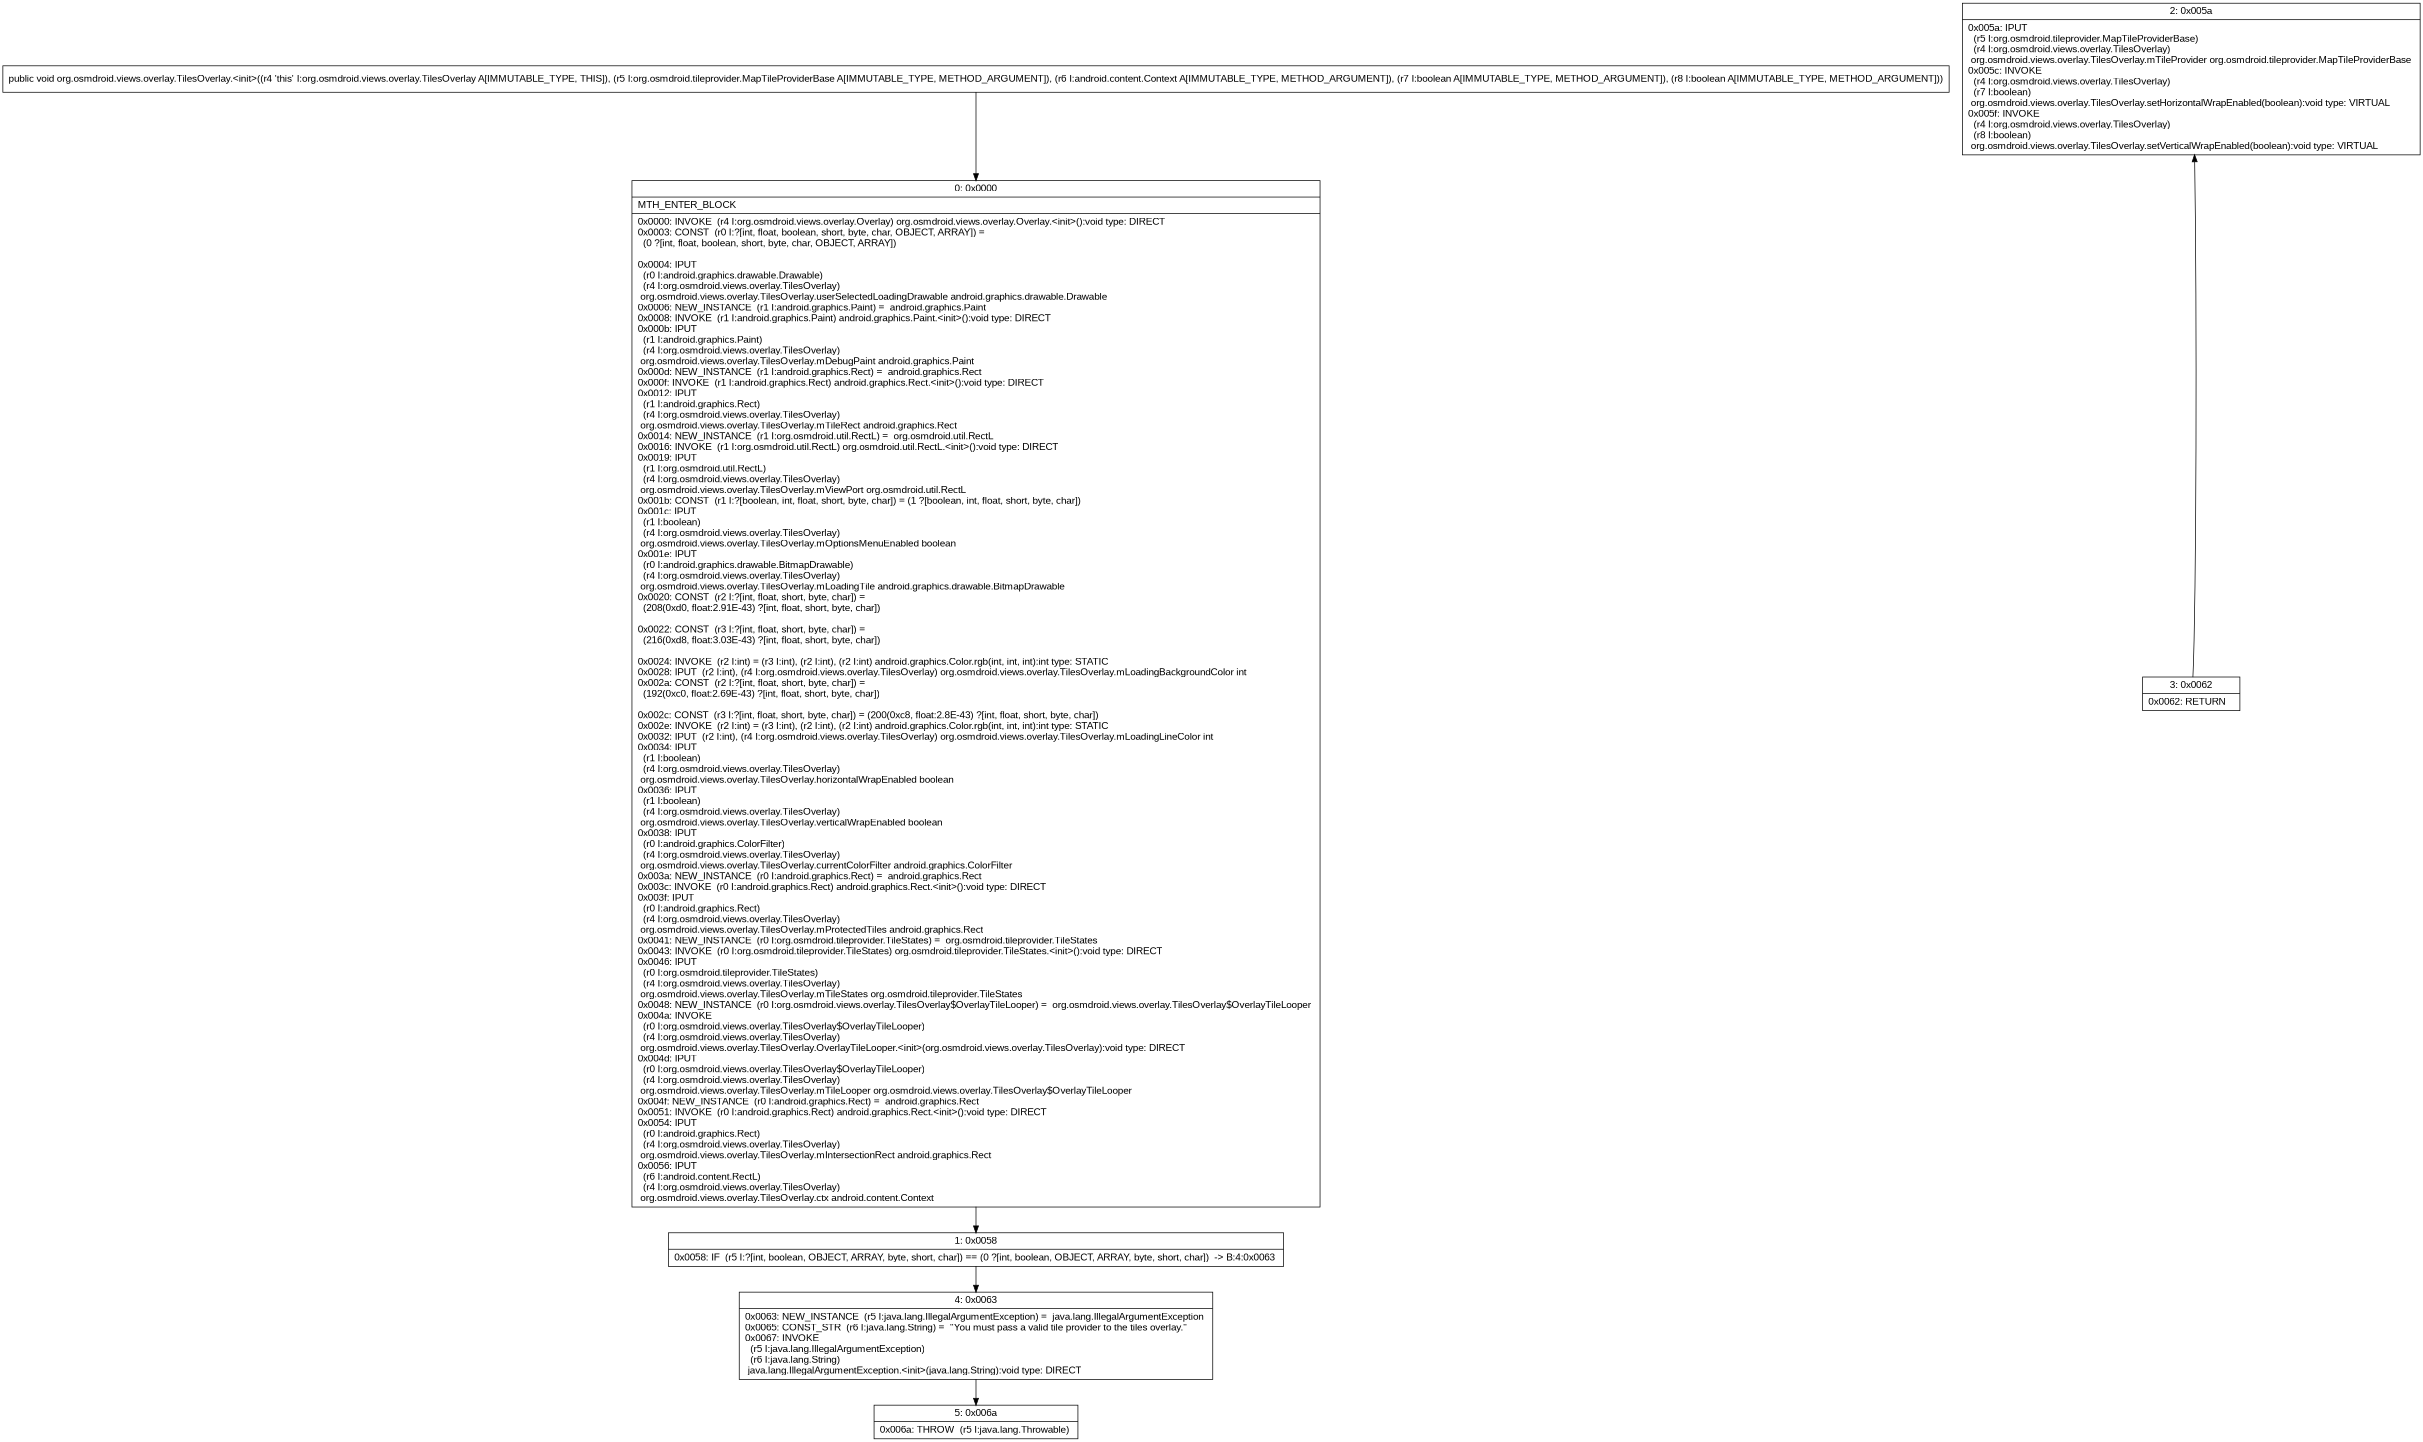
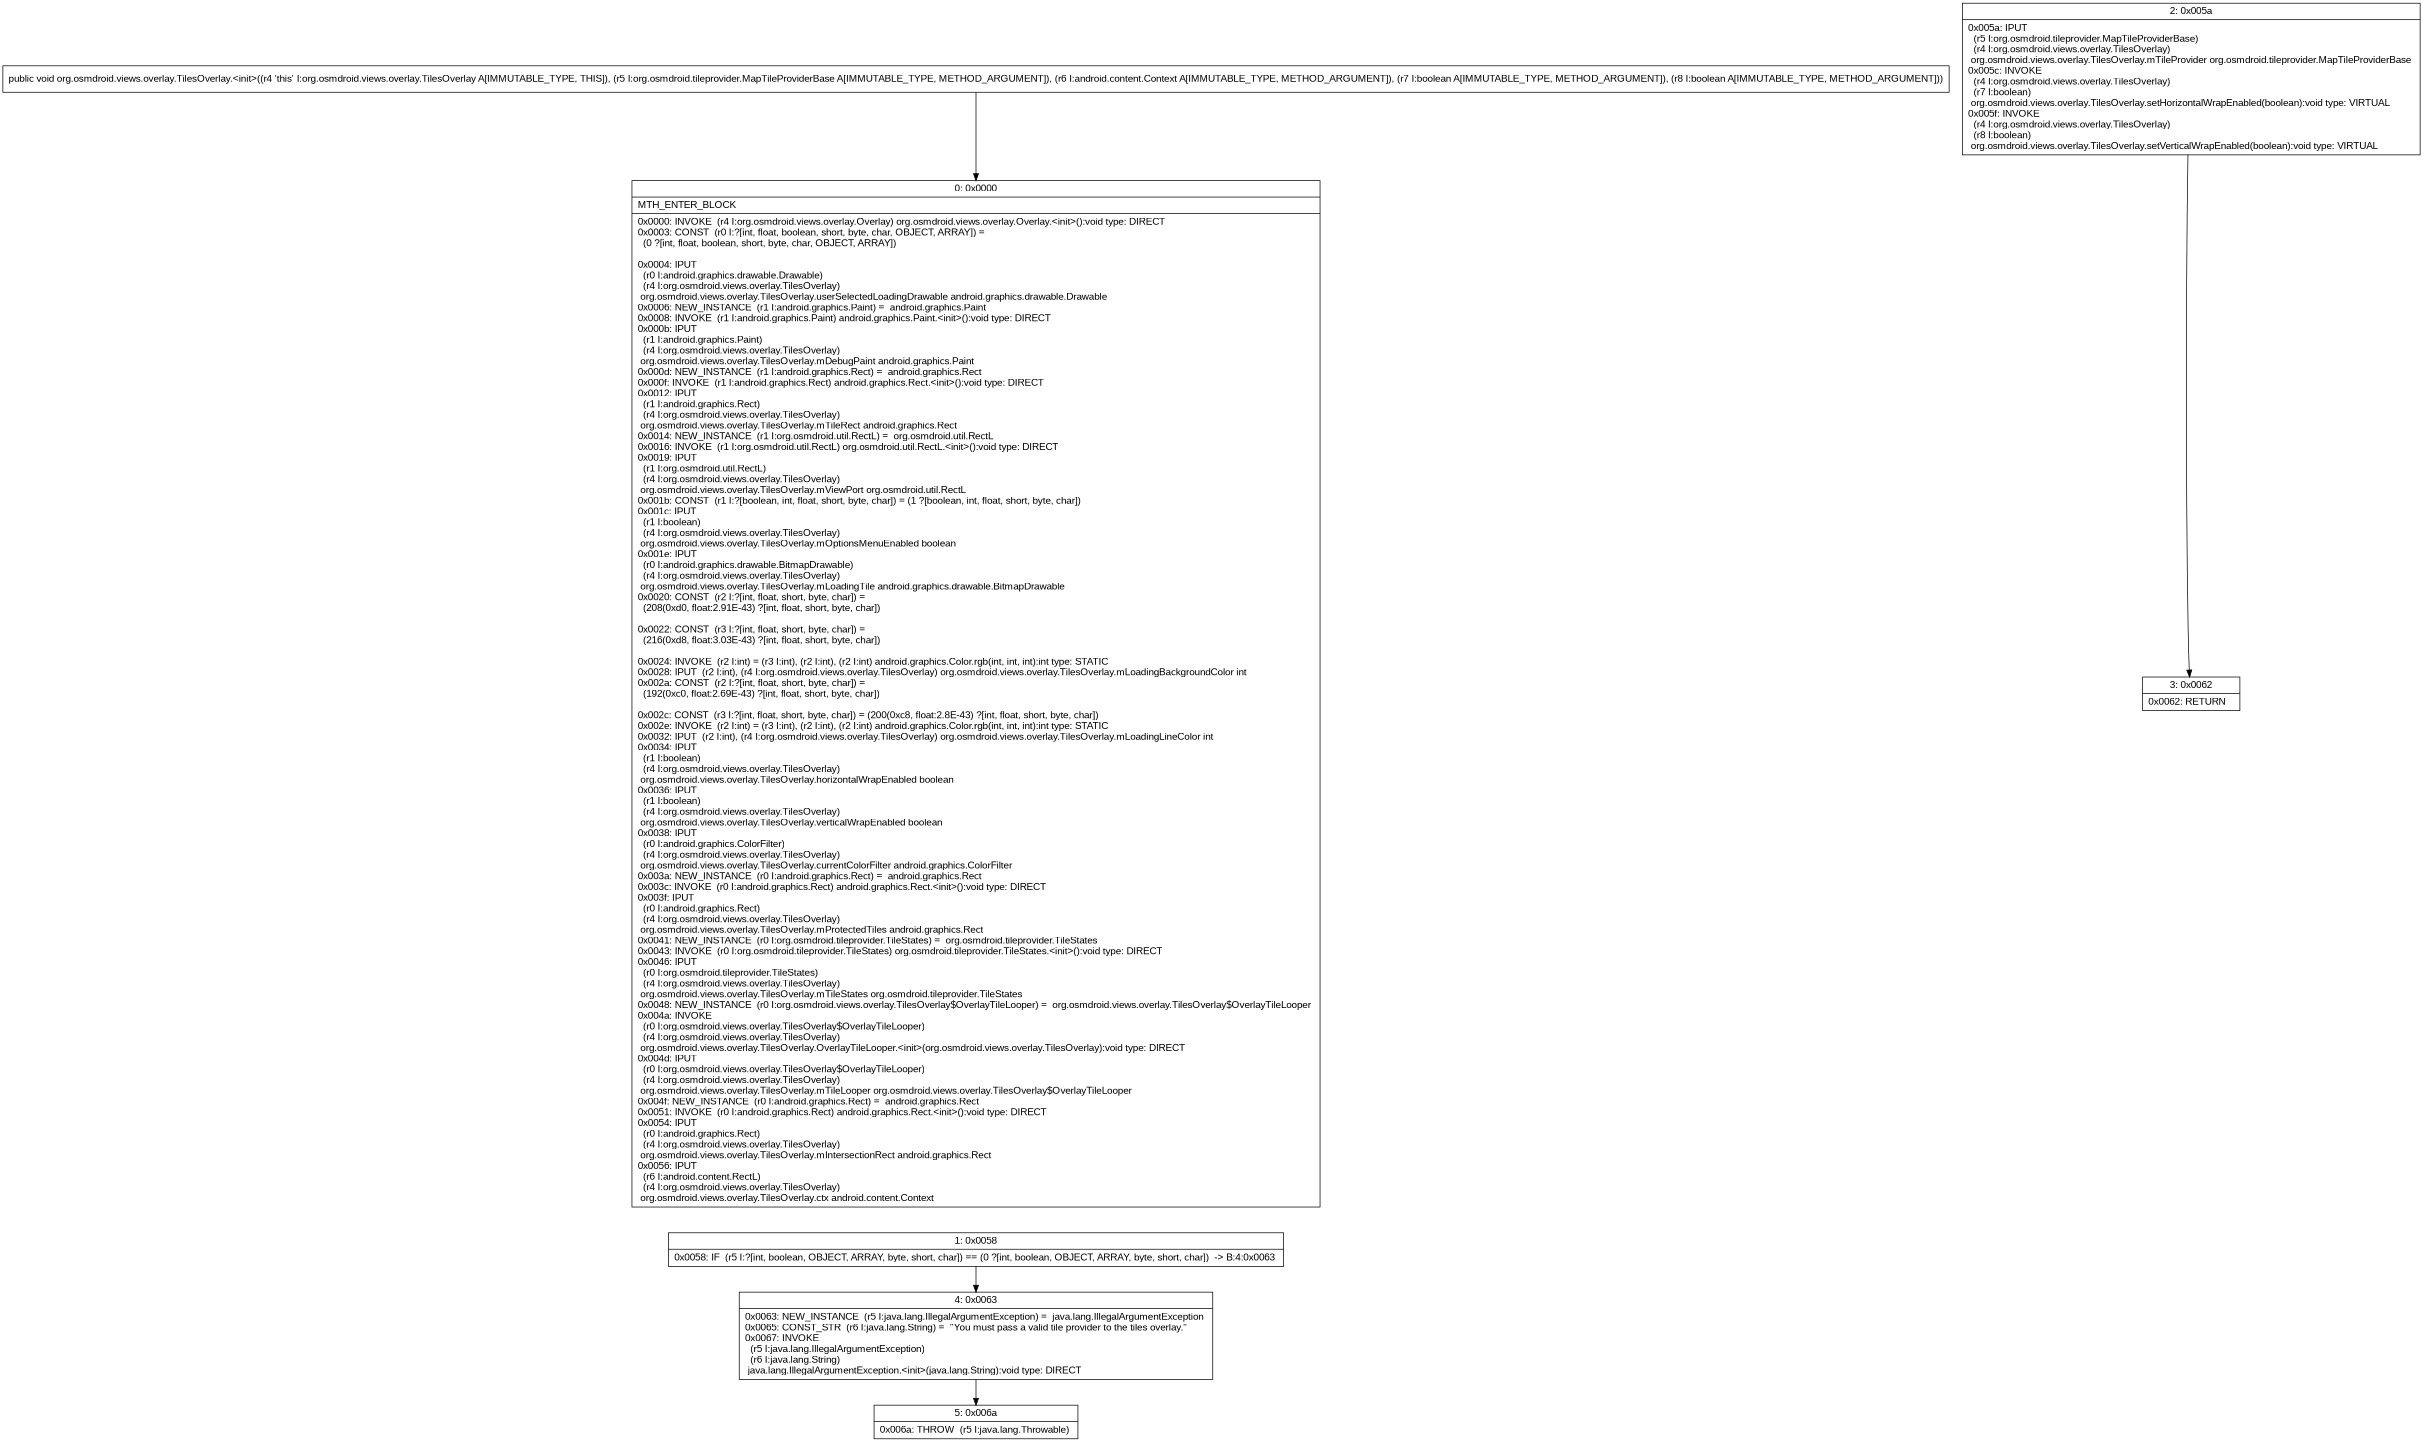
(2196, 420) -> (2186, 412)
(976, 1216) -> none
